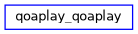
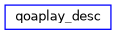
(69, 17) -> (58, 17)
